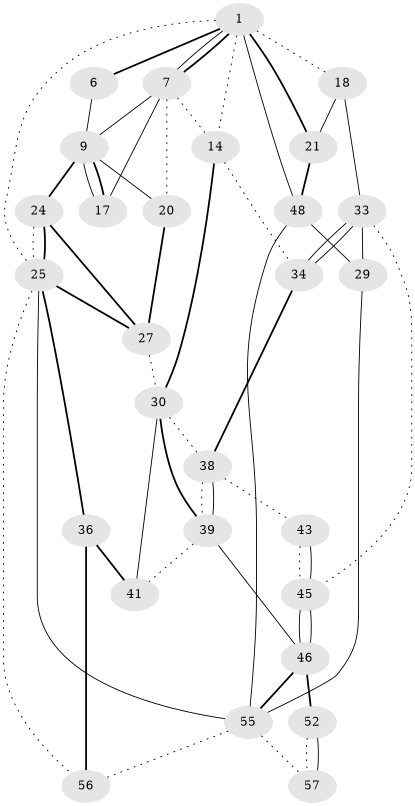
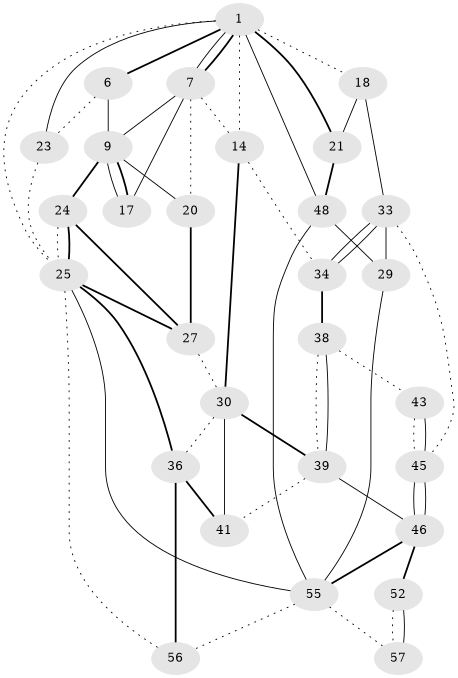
none -> (44, 147)
(183, 435) -> (200, 435)
